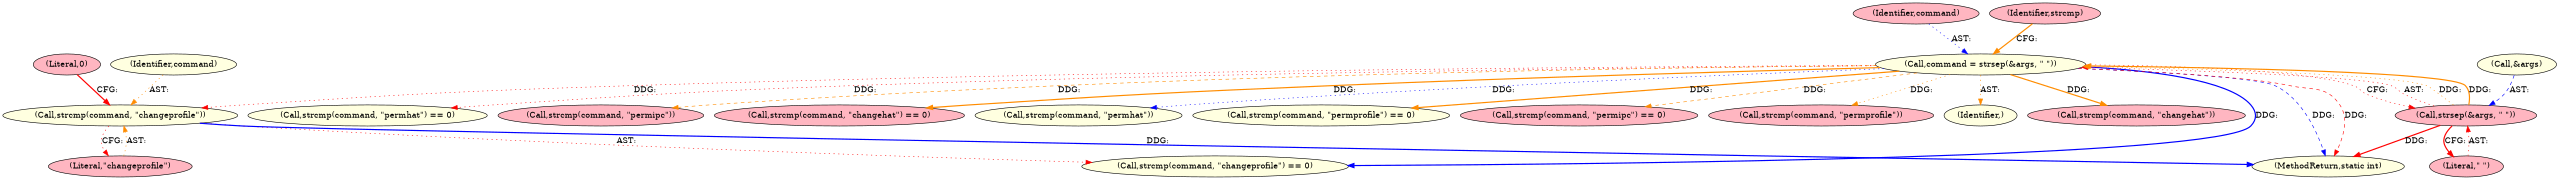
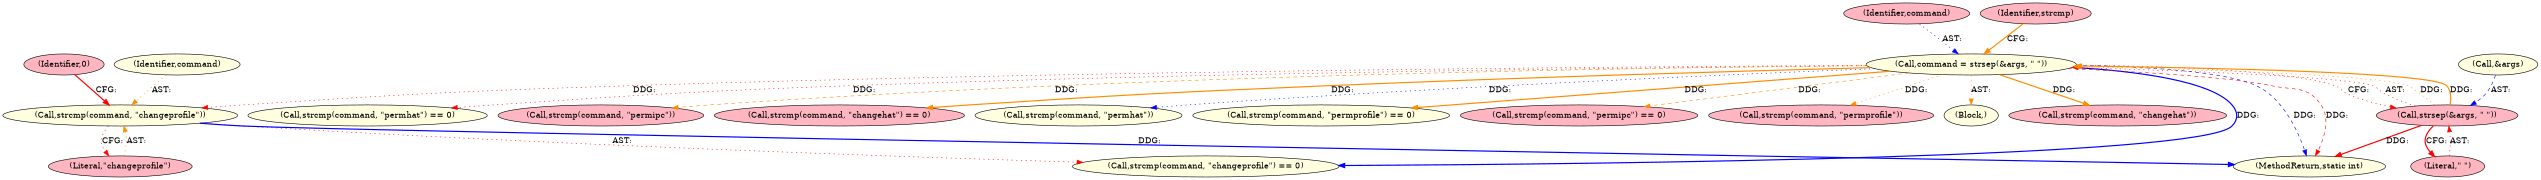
(67, 64) -> (64, 64)
(1981, 115) -> (1971, 115)
